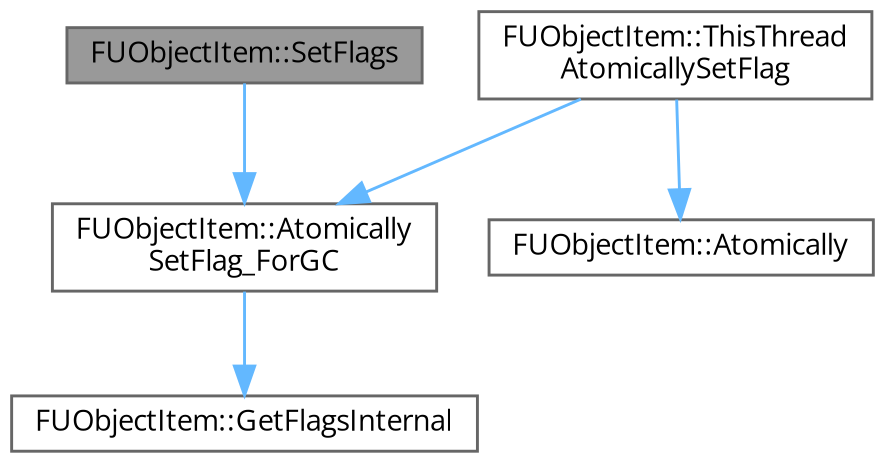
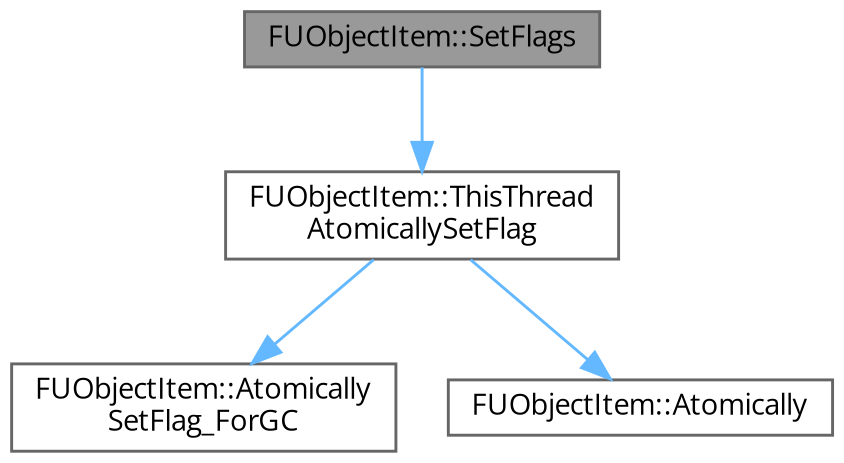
(245, 128) -> (422, 105)
(245, 424) -> none
